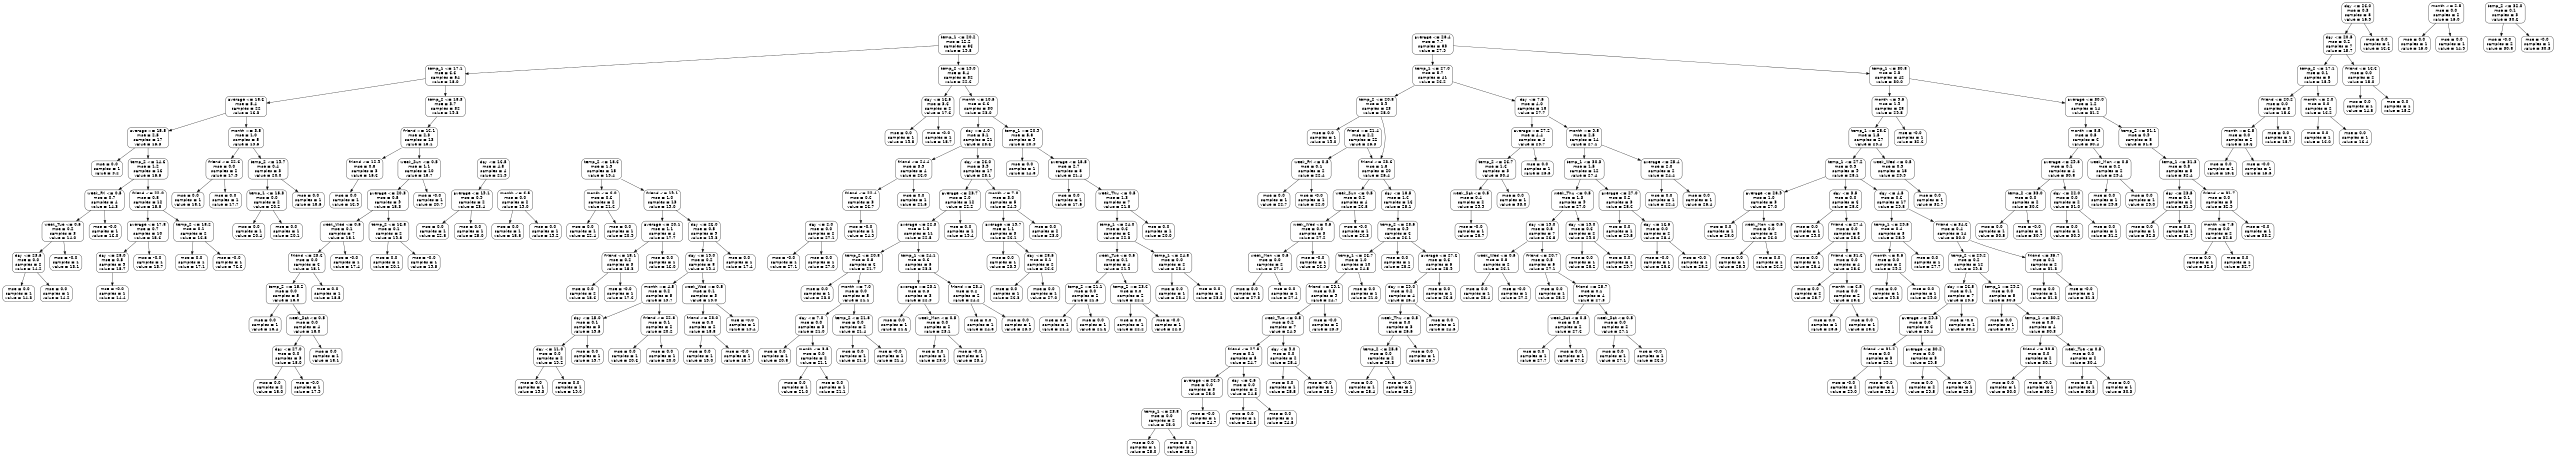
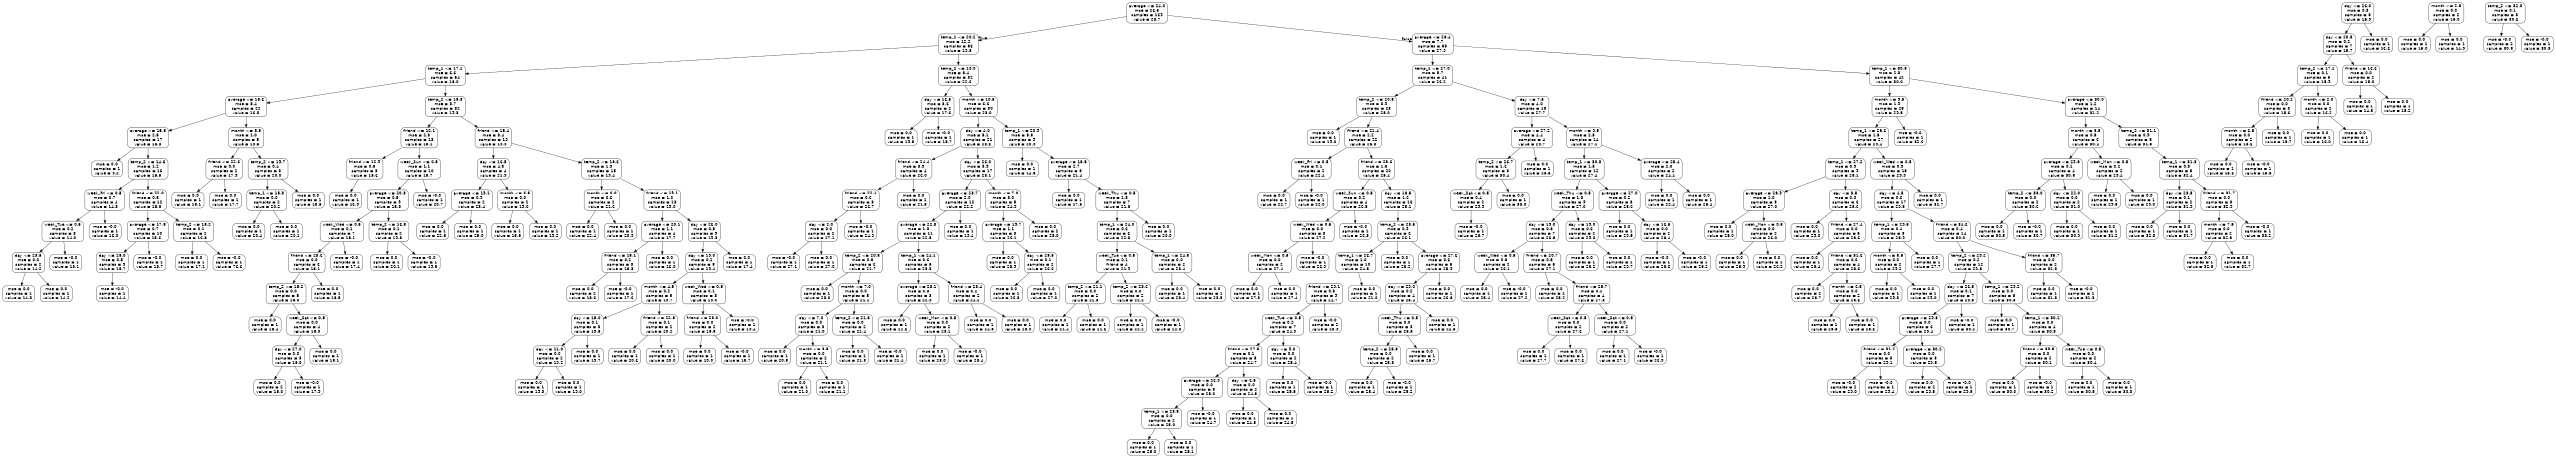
none -> (1147, 13)
(1385, 136) -> (1370, 121)
none -> (493, 138)
none -> (503, 183)
(1867, 184) -> (1892, 183)
none -> (842, 215)
(1847, 245) -> none
(1117, 263) -> (1117, 263)
(2044, 263) -> (2044, 263)
(1341, 277) -> none
none -> (1183, 402)
